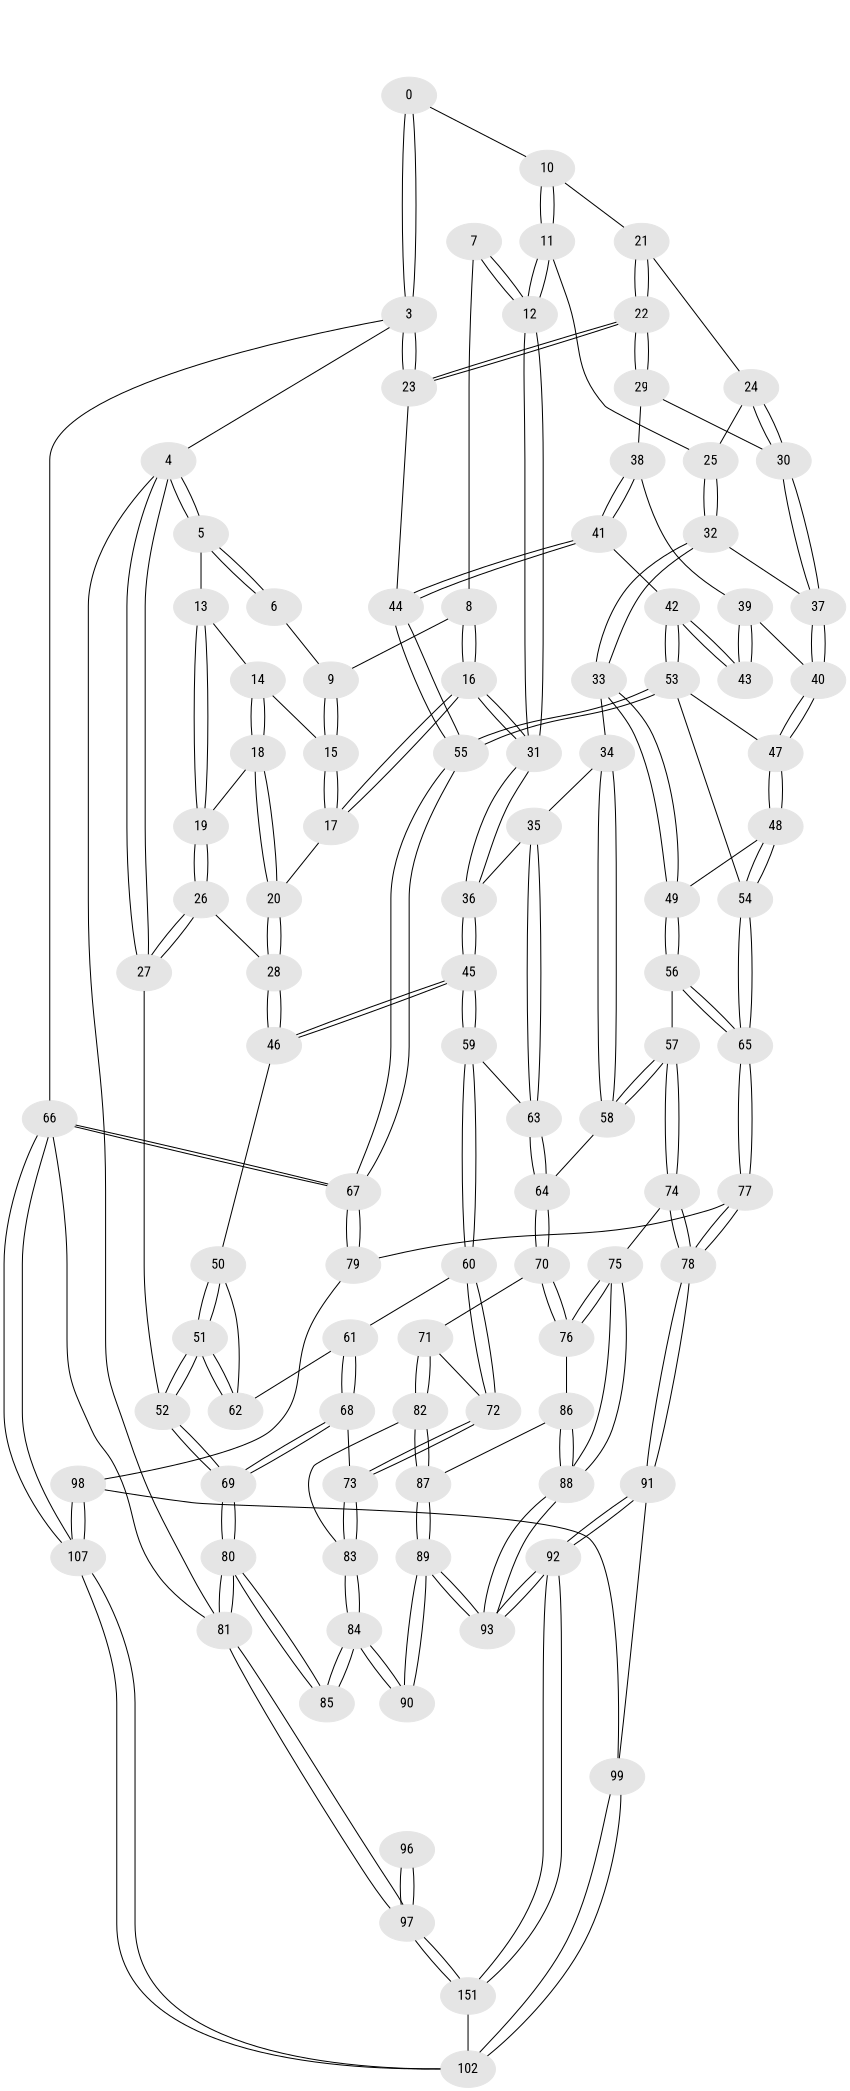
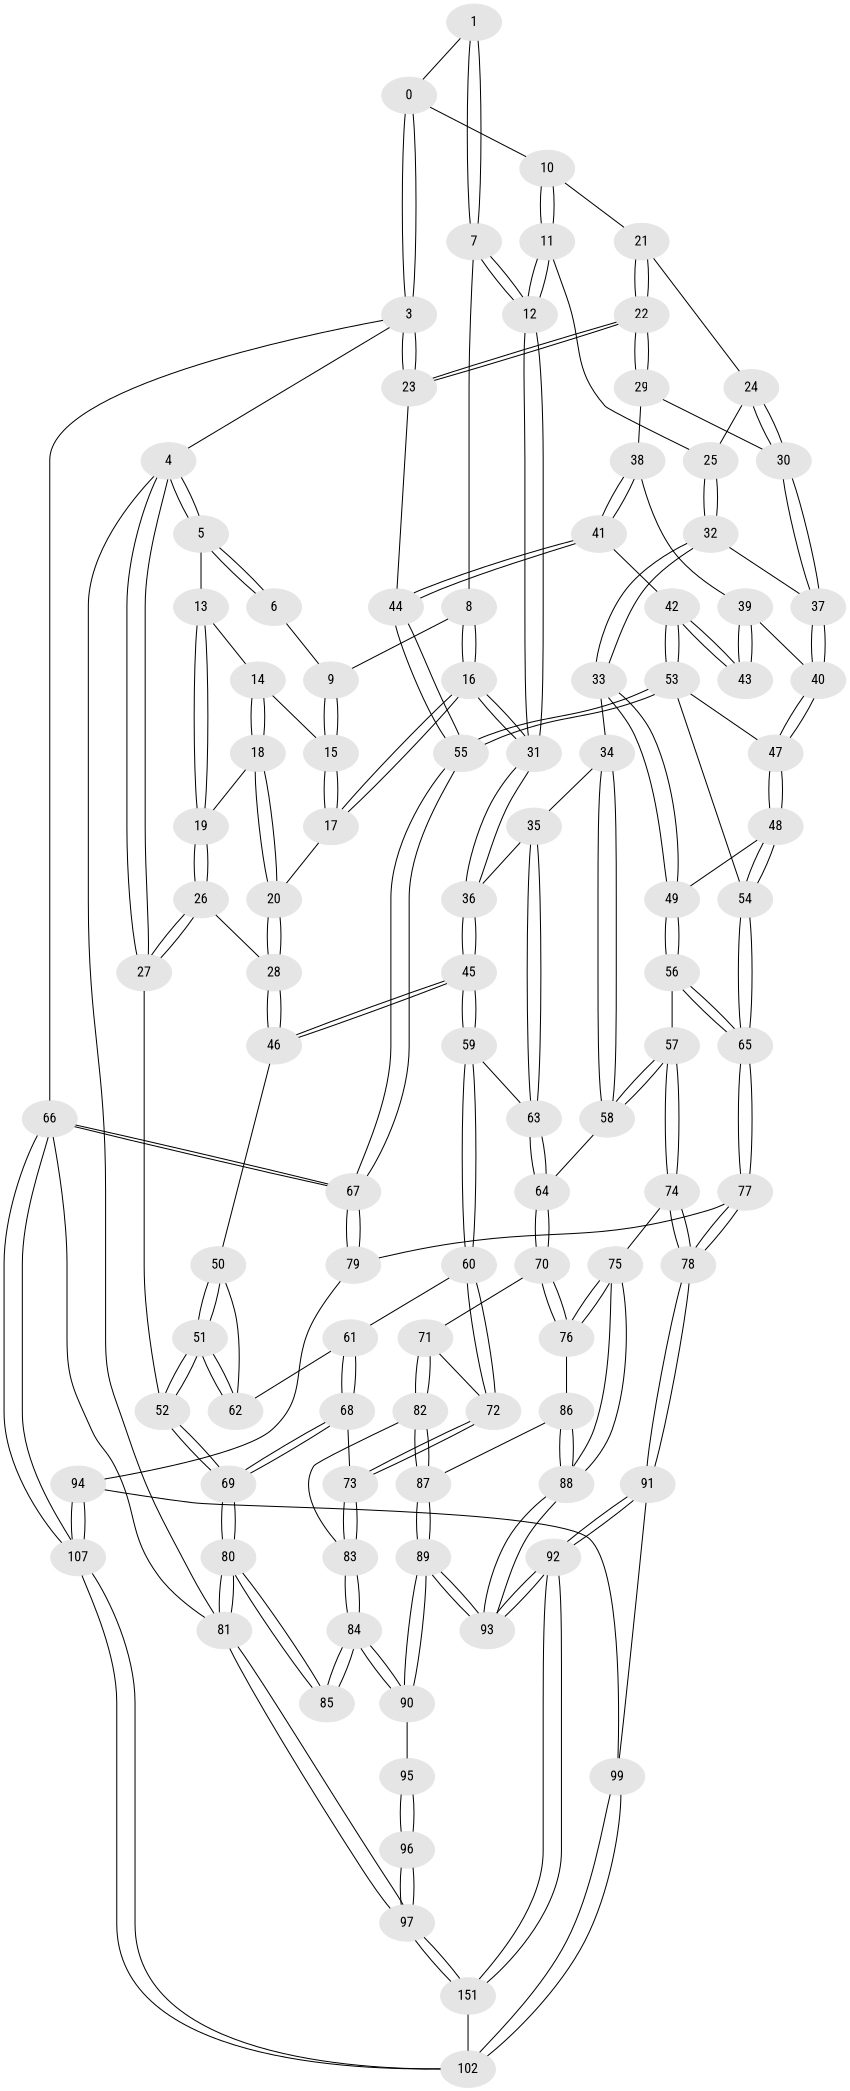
none -> (474, 22)
(78, 1484) -> (78, 1484)
none -> (407, 1777)
